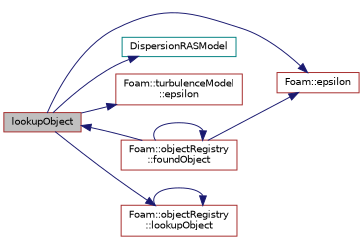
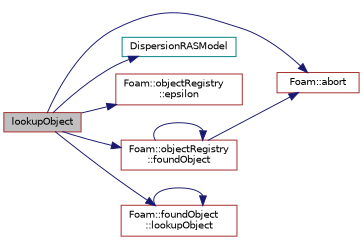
(318, 83) -> (318, 83)
(179, 89) -> (179, 89)
(117, 134) -> (87, 139)
(179, 221) -> (179, 221)
